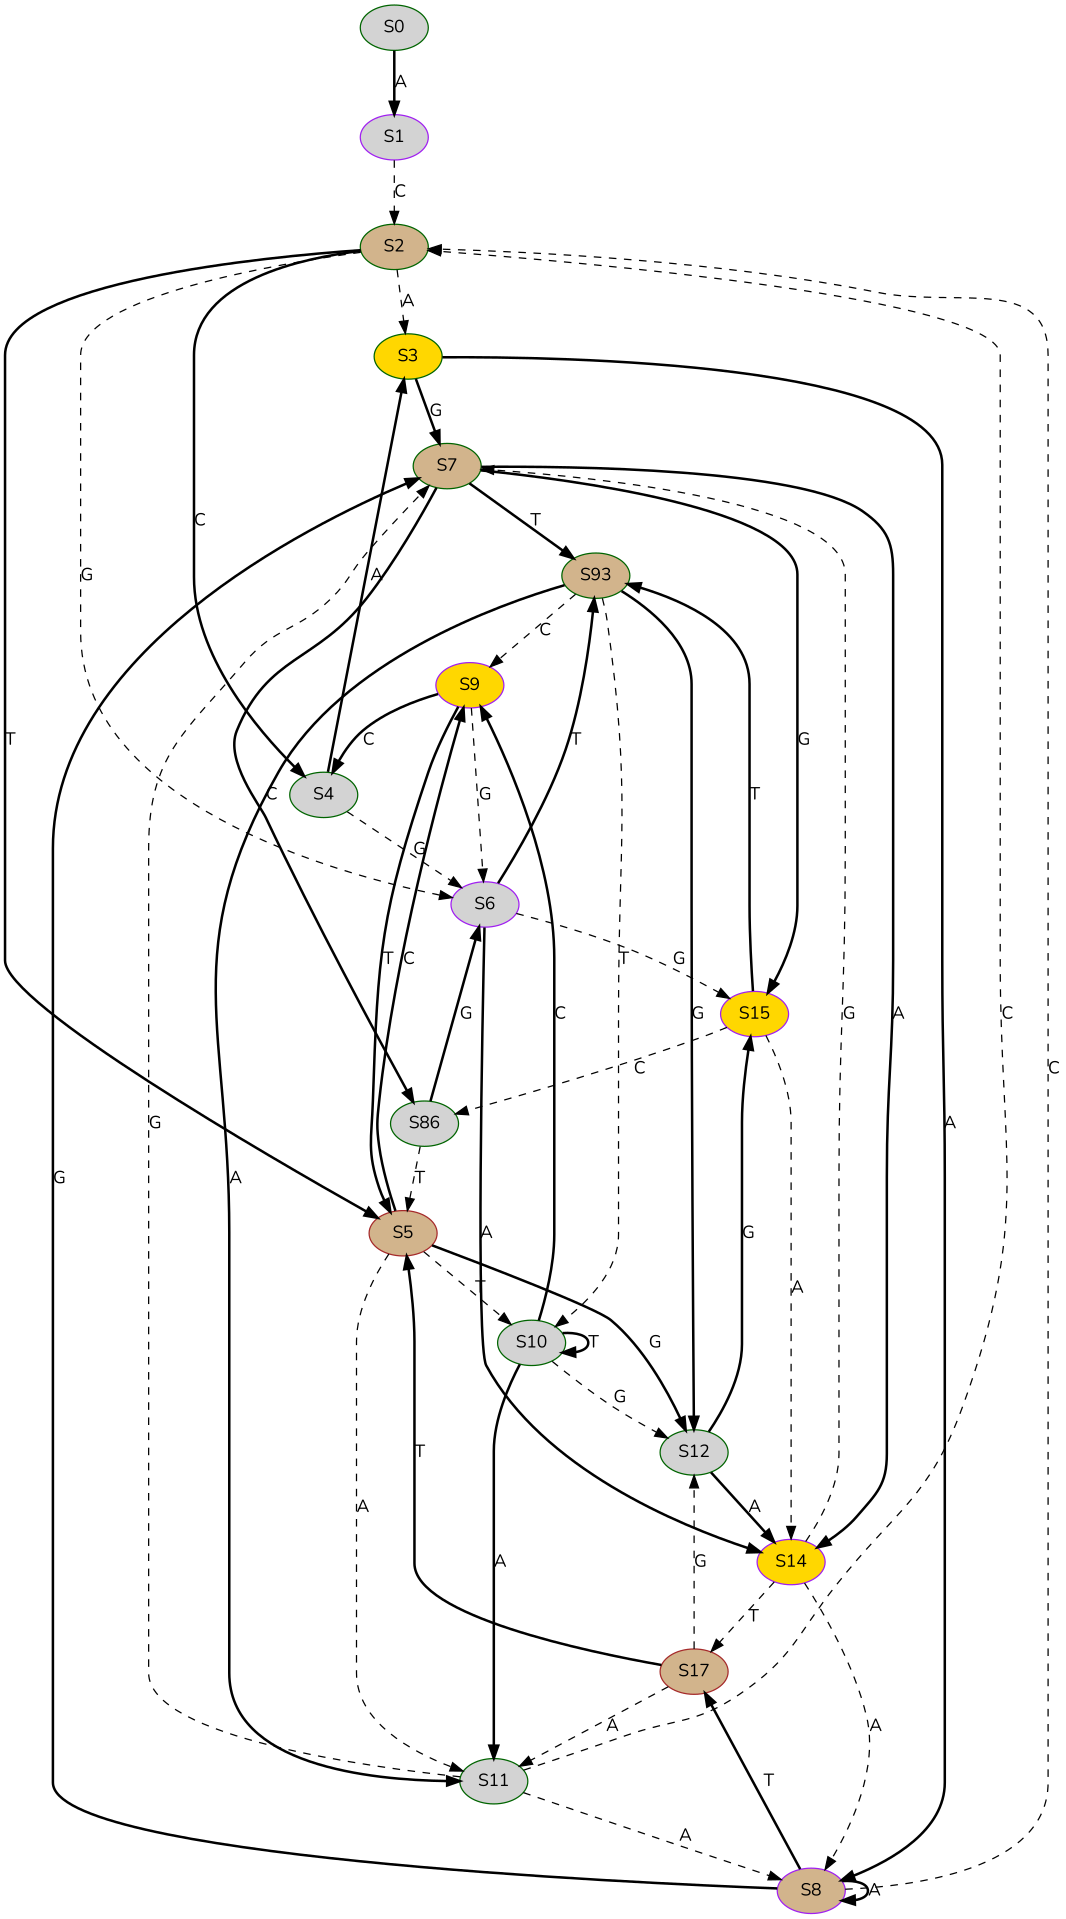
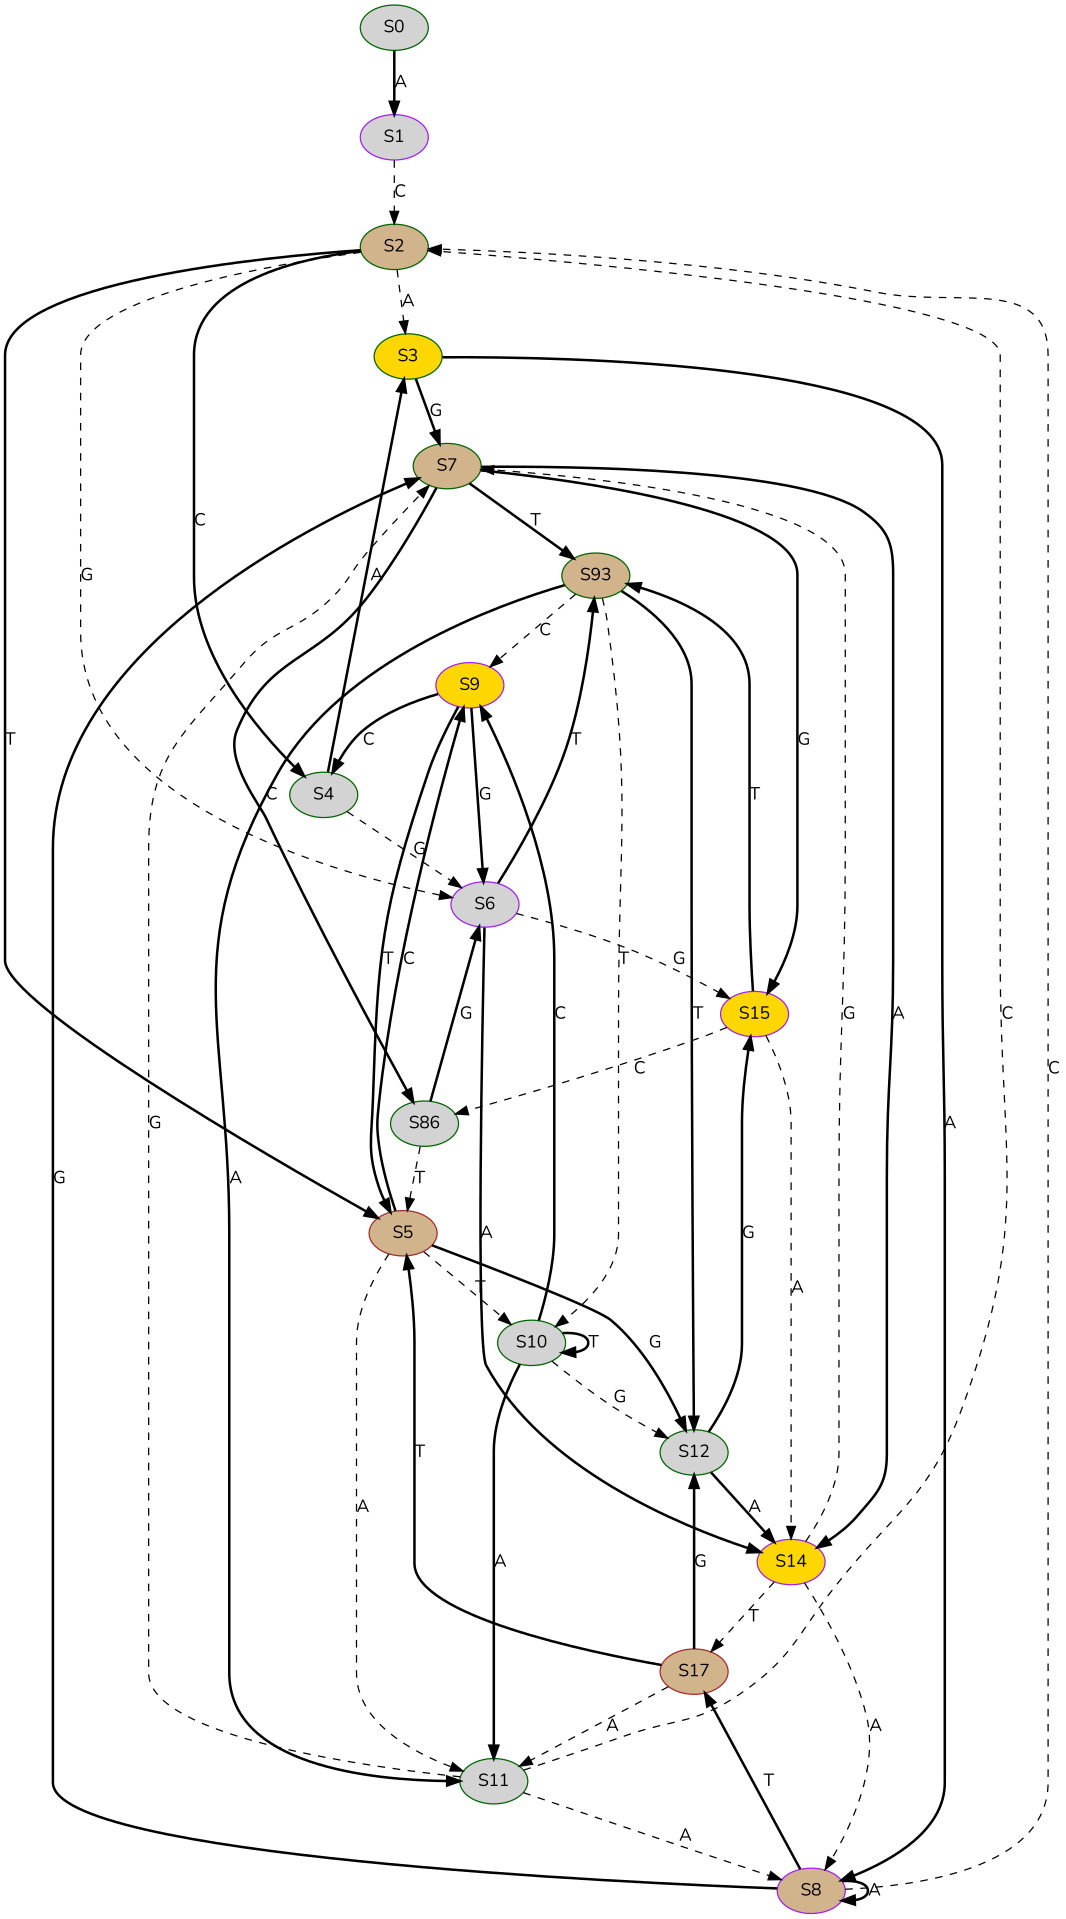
(477, 788) -> (477, 788)
(699, 1014) -> (699, 1014)
(694, 1569) -> (694, 1569)
